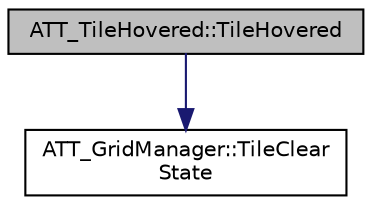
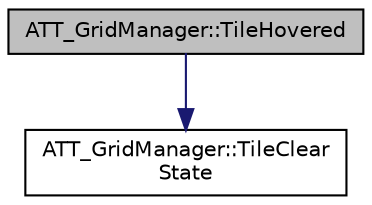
(186, 32) -> (186, 32)
